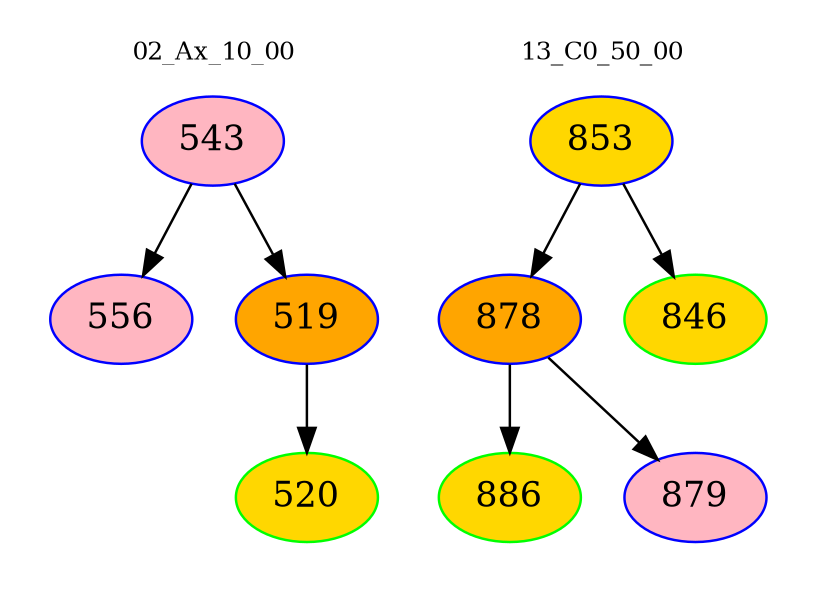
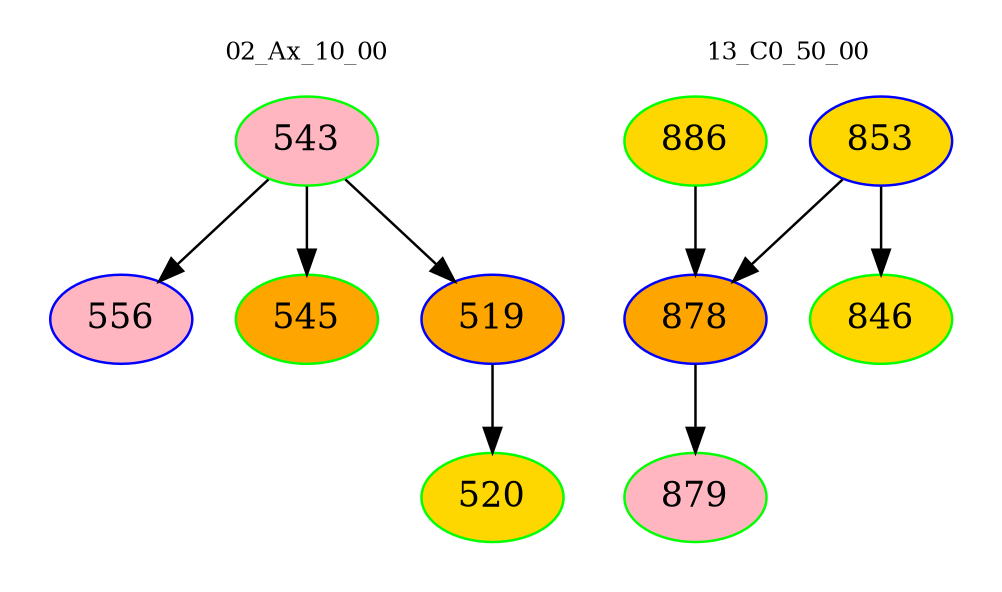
(213, 141) -> (307, 141)
none -> (307, 319)
(510, 396) -> (695, 218)
(695, 497) -> (695, 497)
